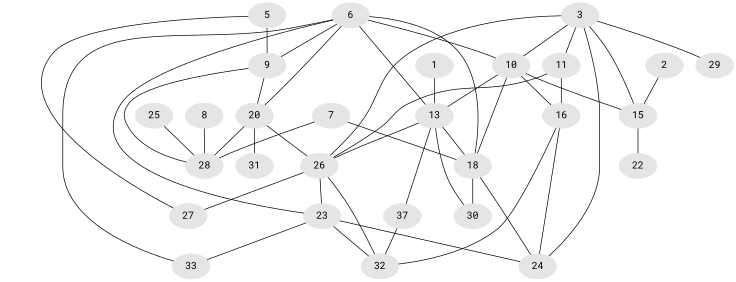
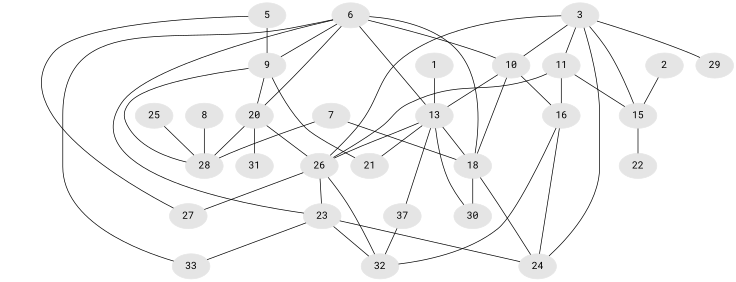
(573, 93) -> (603, 93)
none -> (370, 166)
